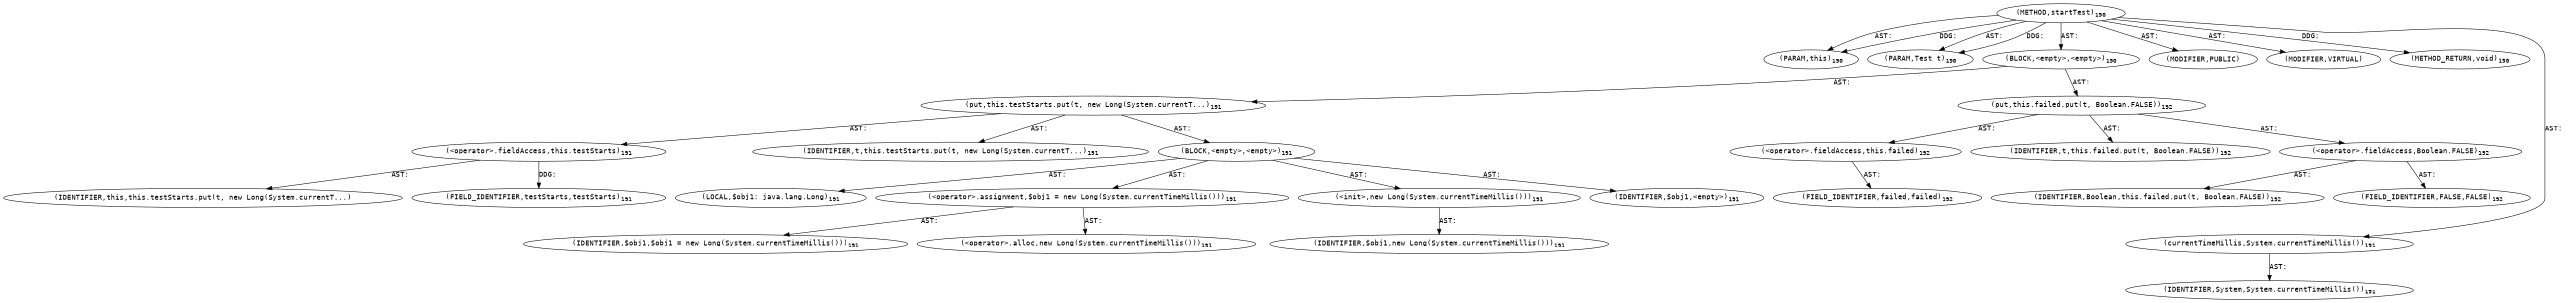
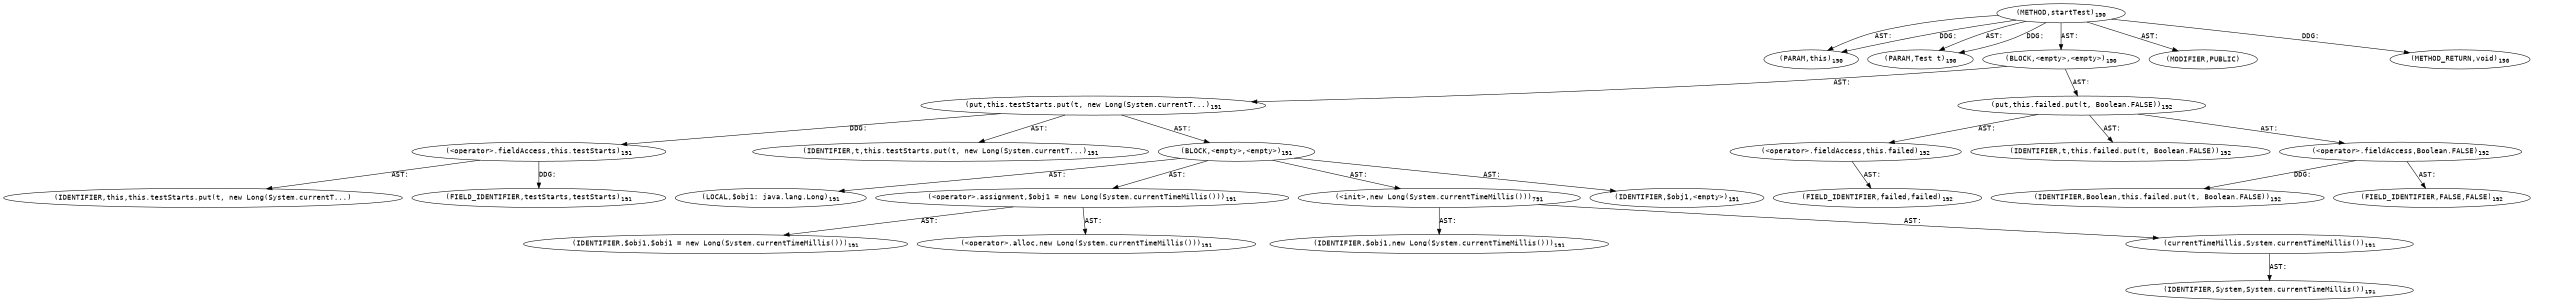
(2498, 32) -> (1846, 222)
(2324, 59) -> none
(861, 129) -> (861, 129)
(2305, 175) -> (2305, 175)
(1538, 197) -> (1538, 197)
